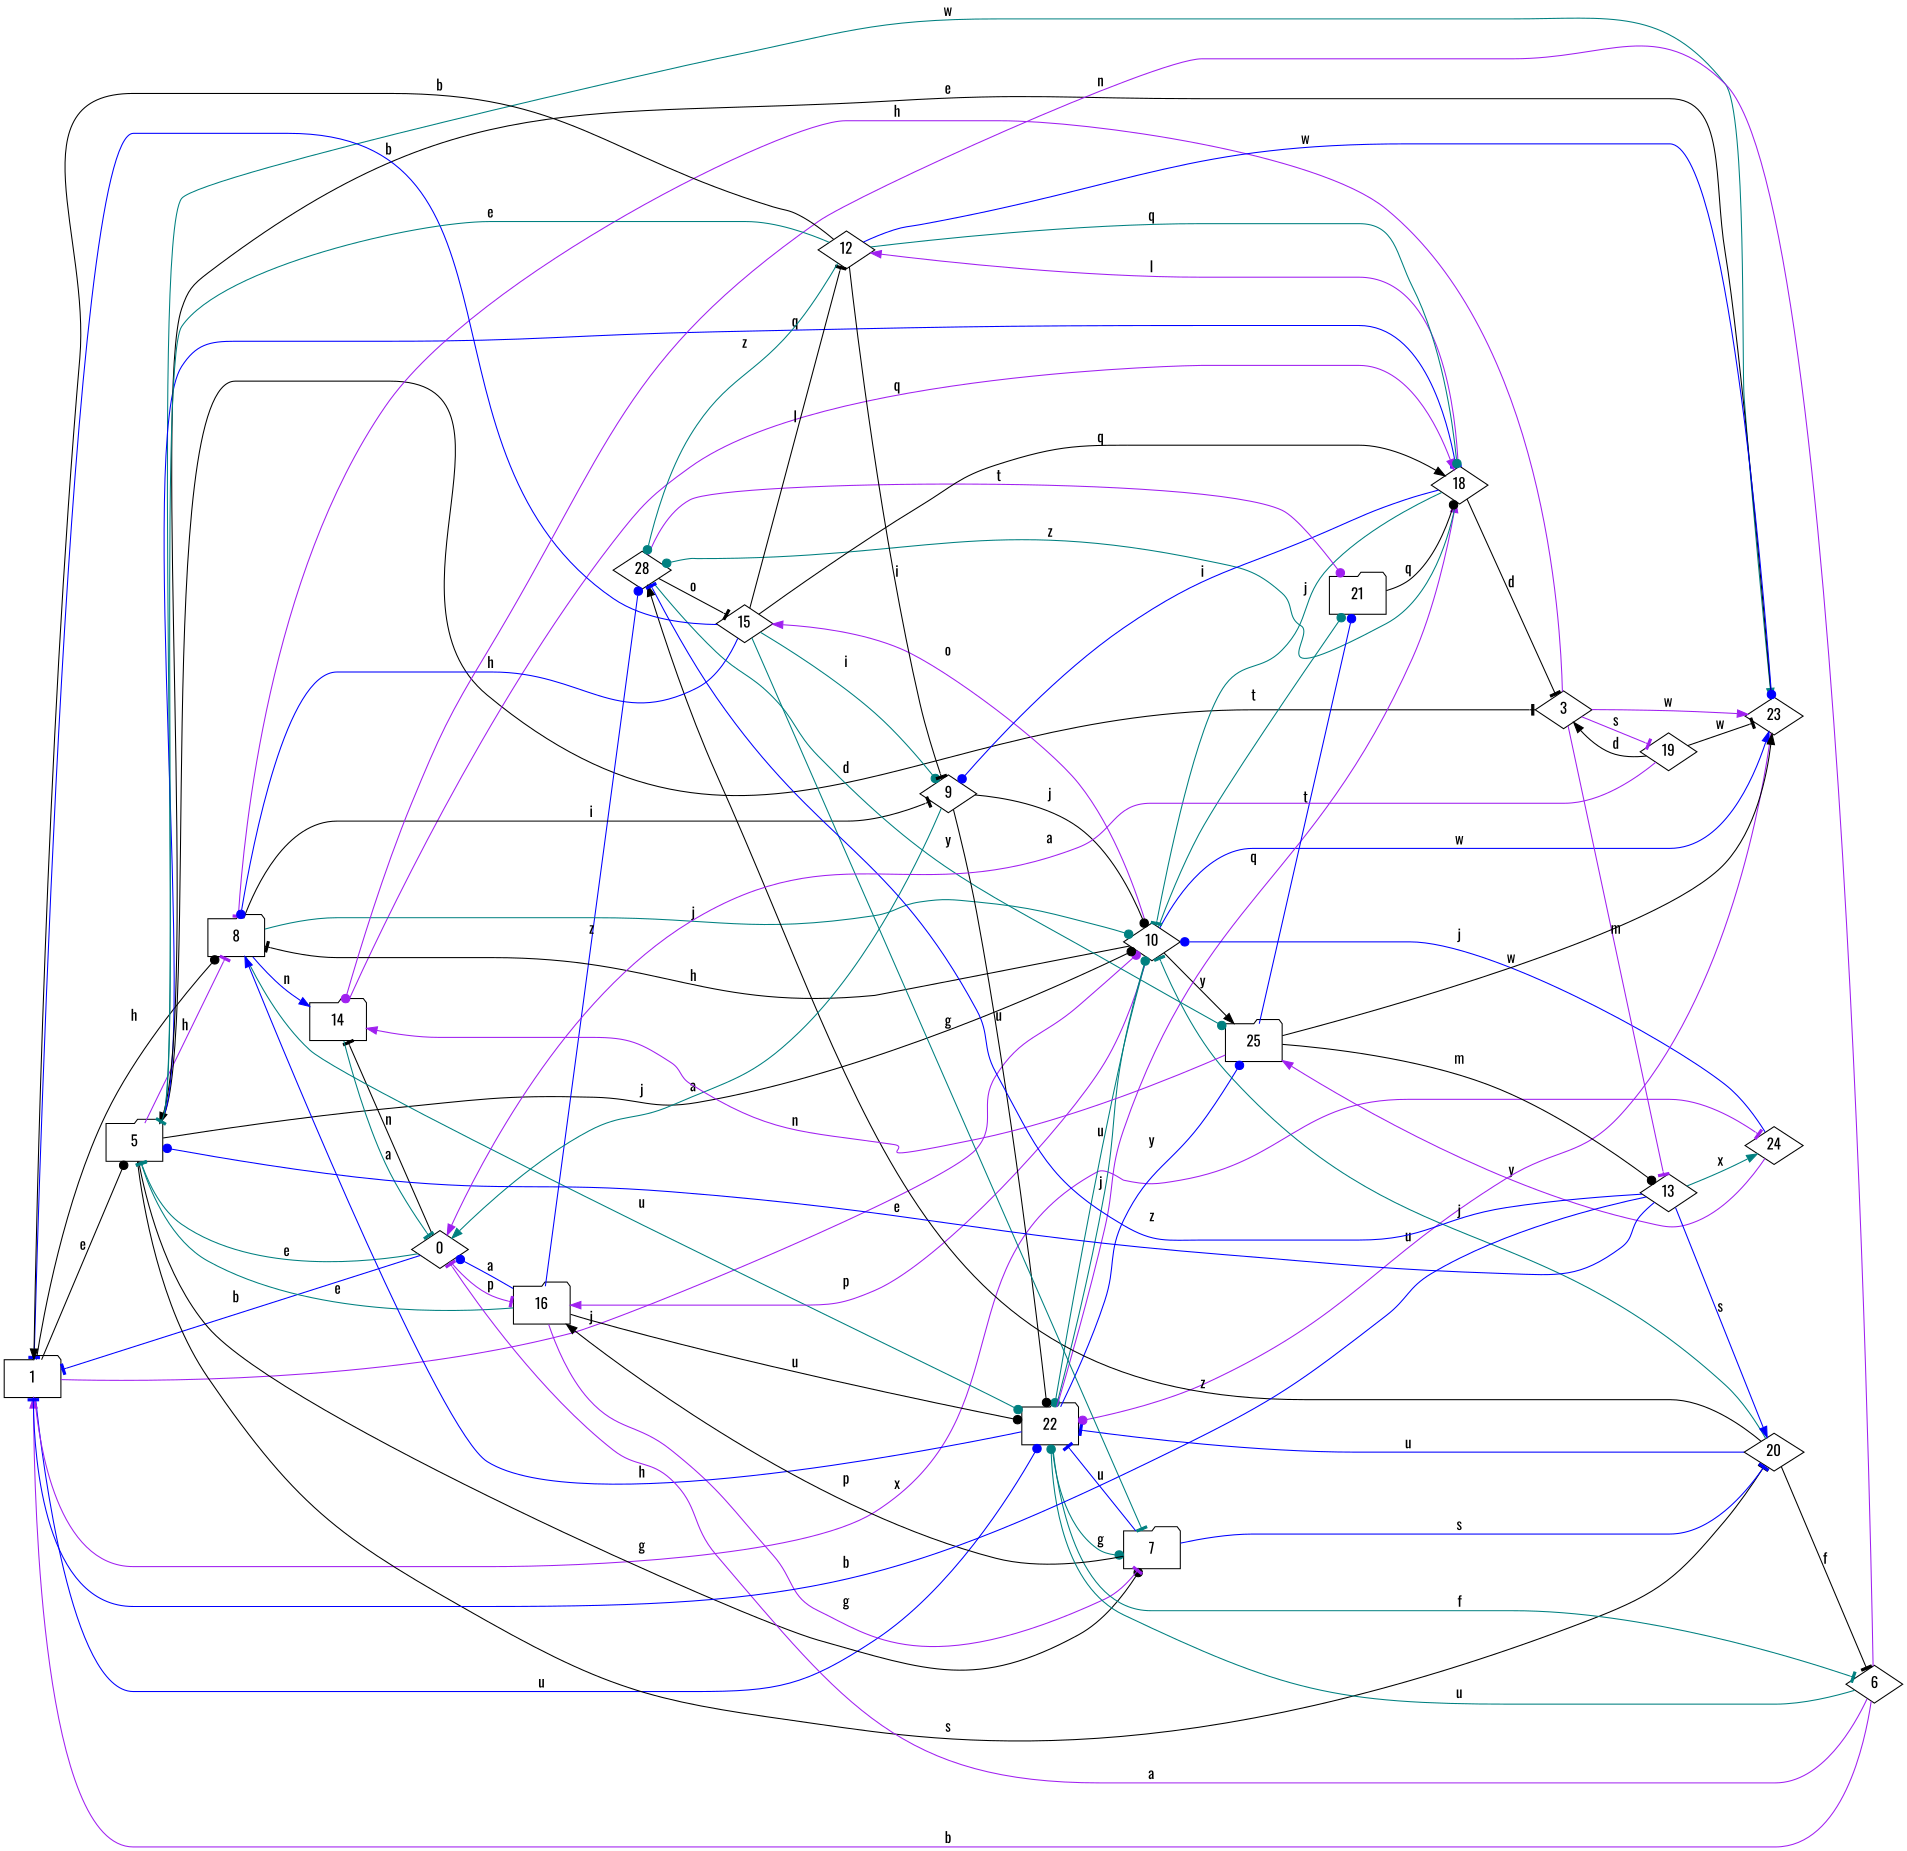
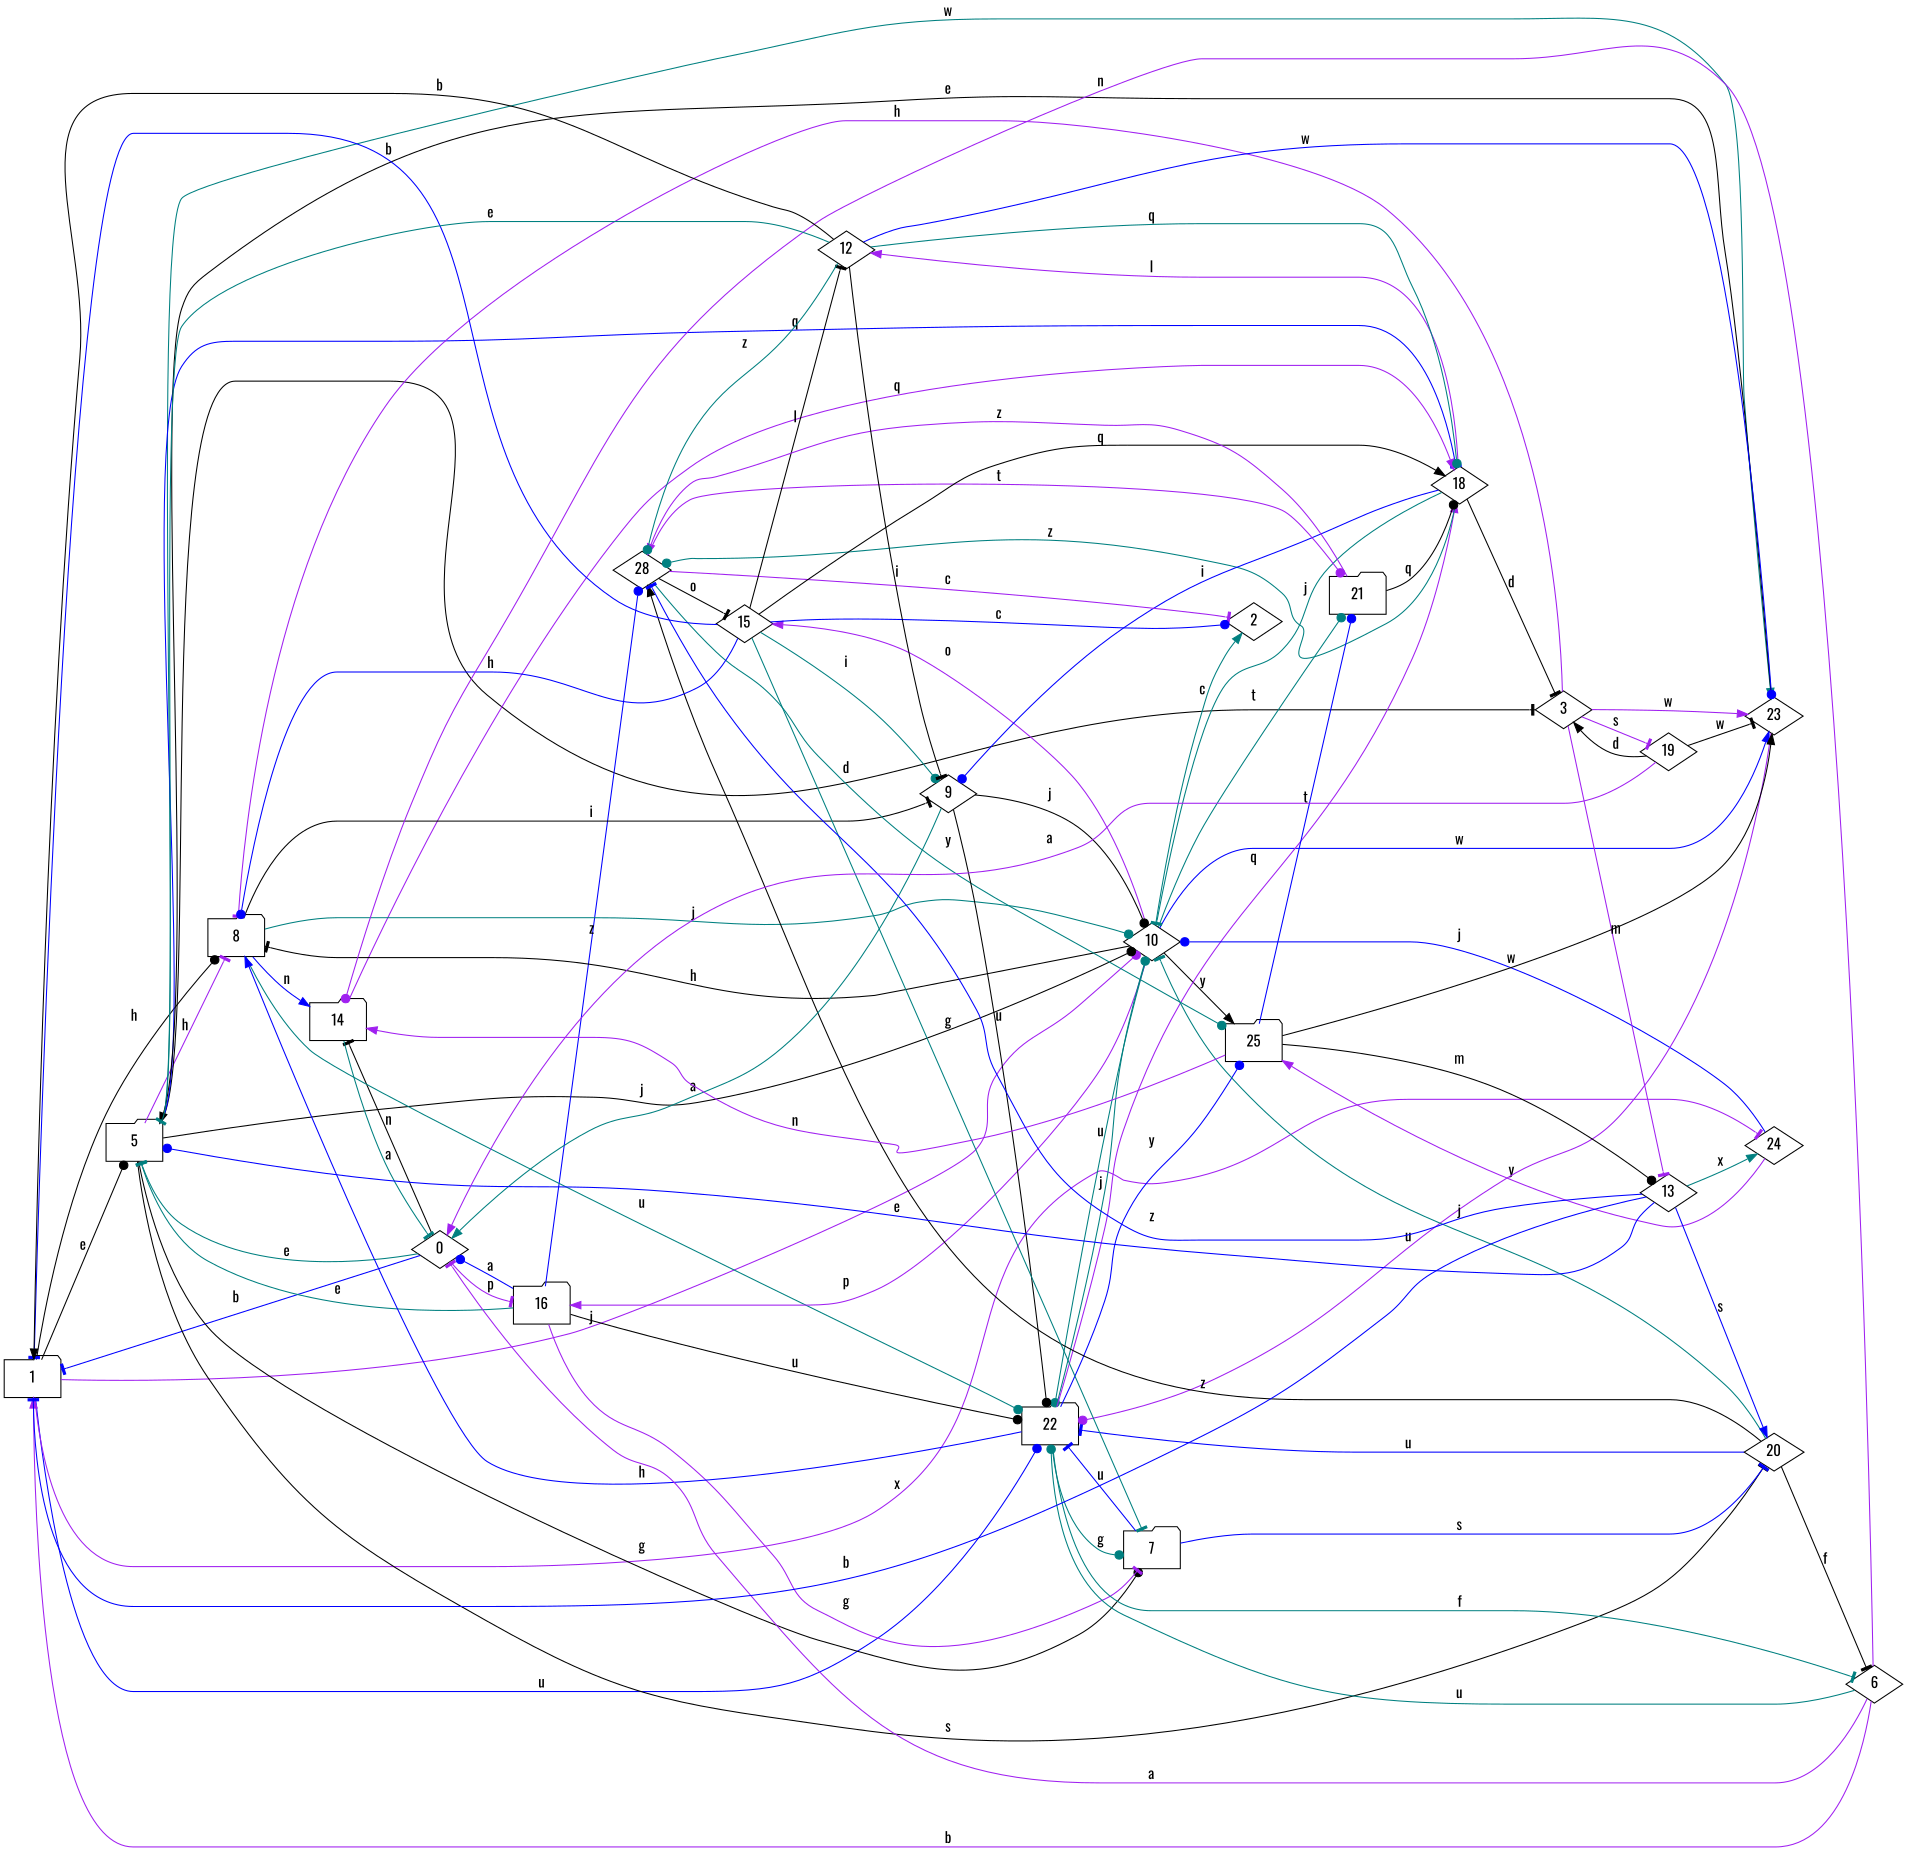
none -> (1009, 422)
none -> (1254, 622)
(832, 1494) -> none
